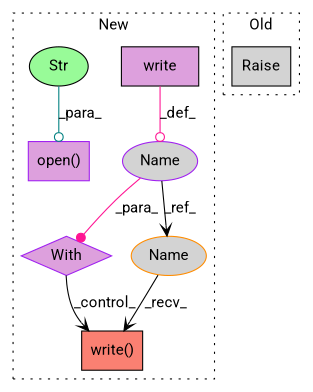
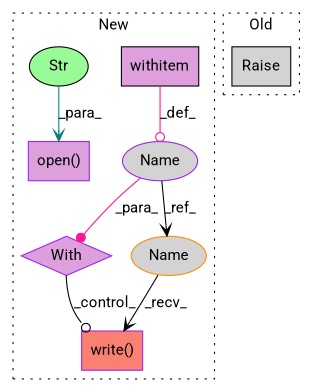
(160, 66) -> (160, 66)
(59, 109) -> (59, 109)
(70, 300) -> (70, 300)
(112, 351) -> (112, 351)
